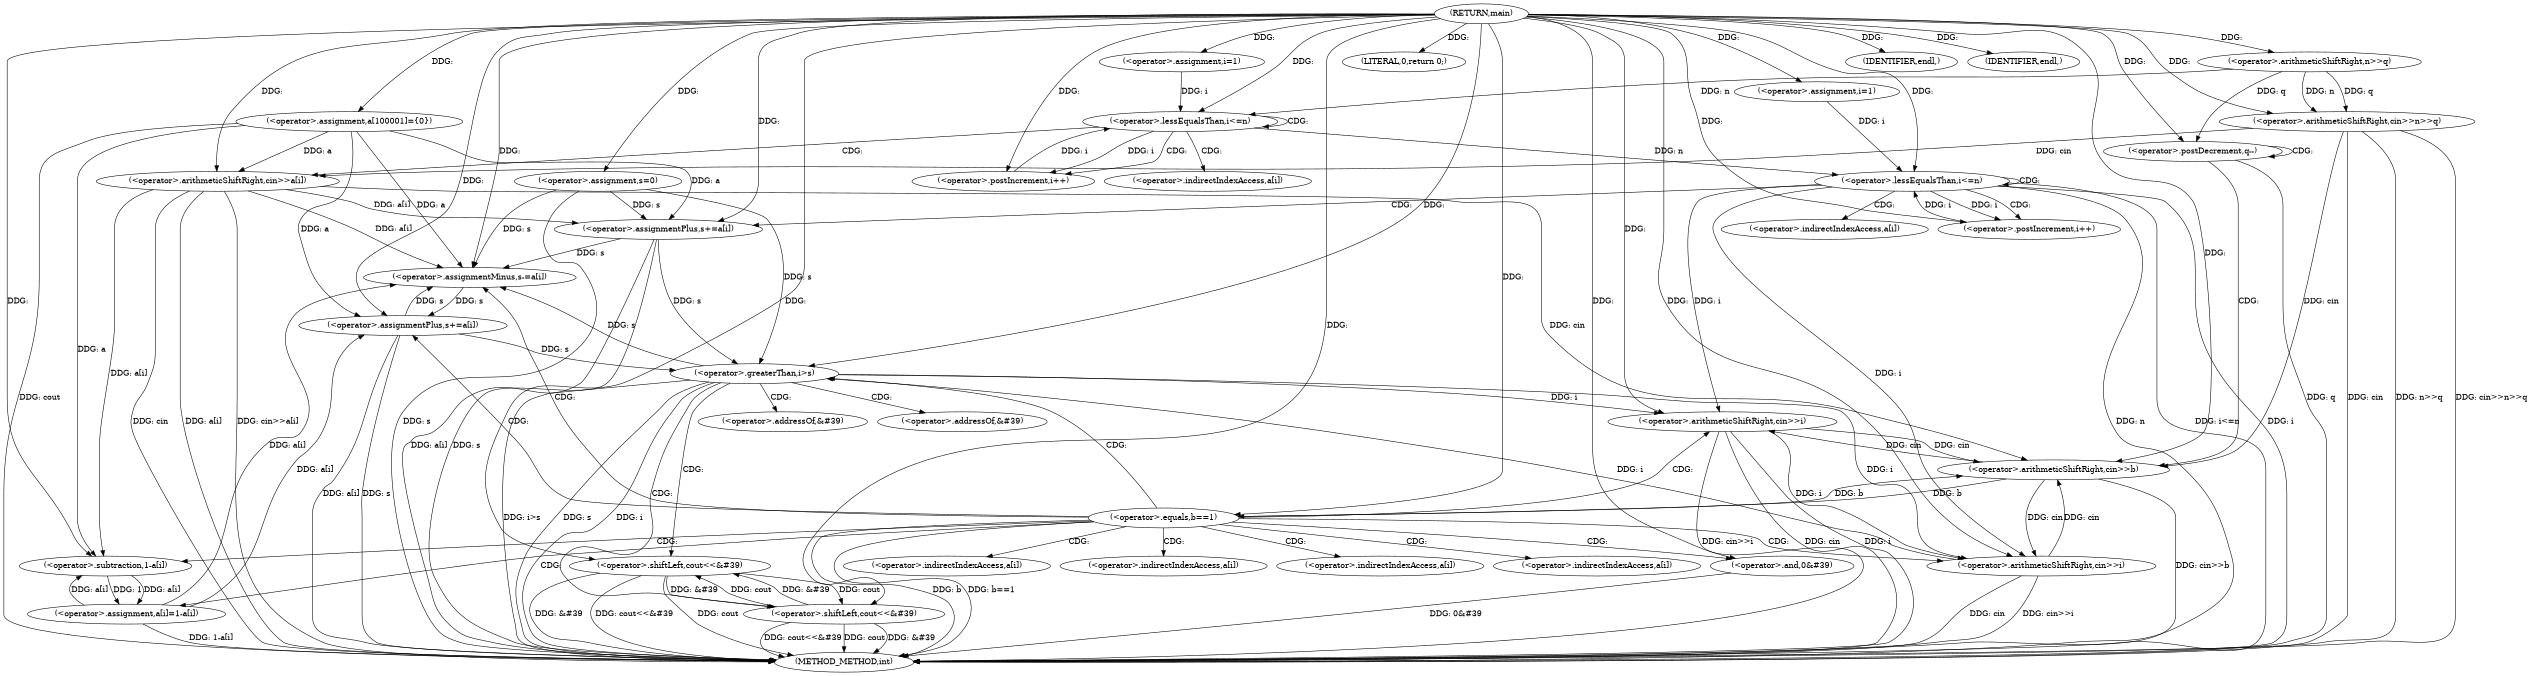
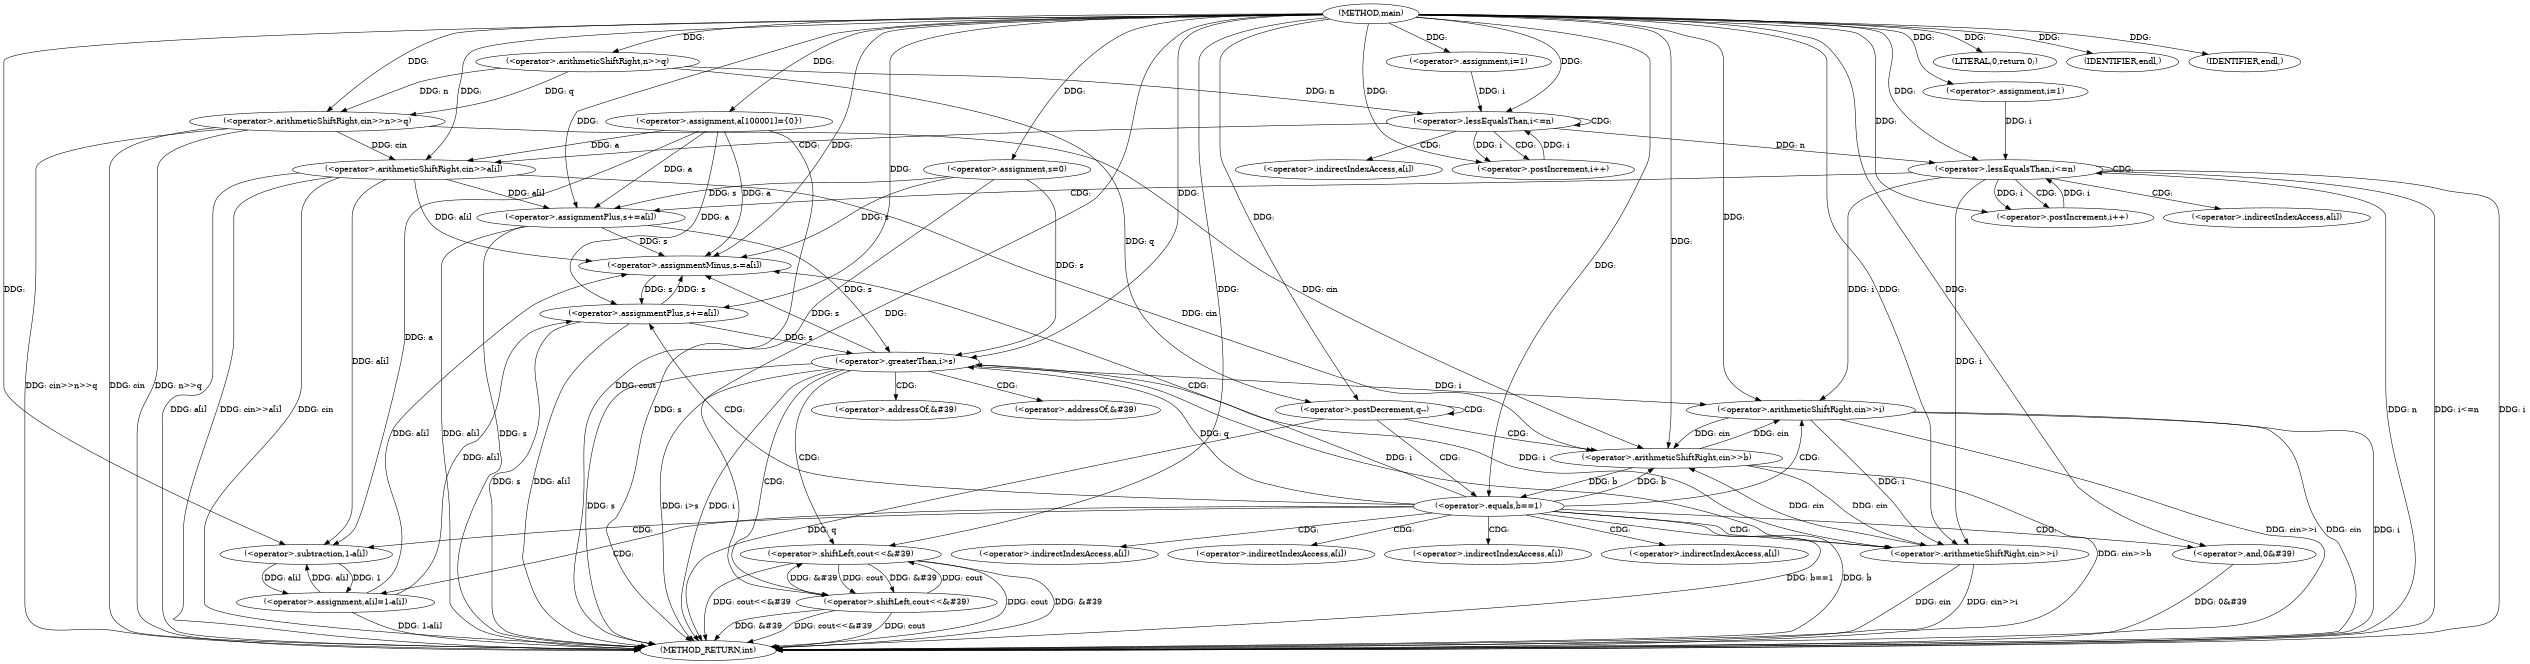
(1481, 14) -> (1371, 14)
(1118, 446) -> (1214, 434)
none -> (1425, 457)
(844, 662) -> (708, 651)
